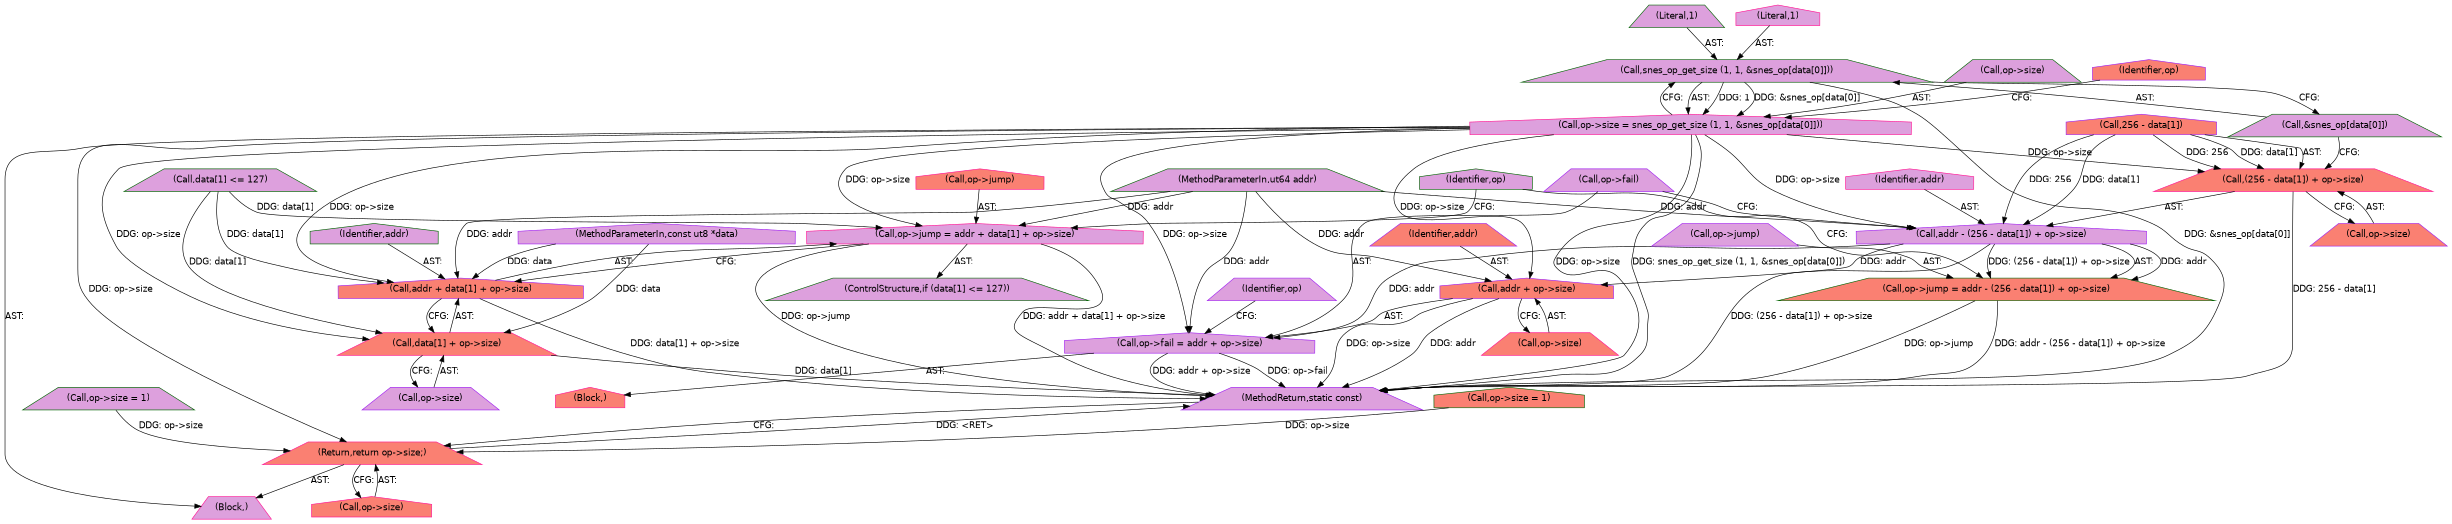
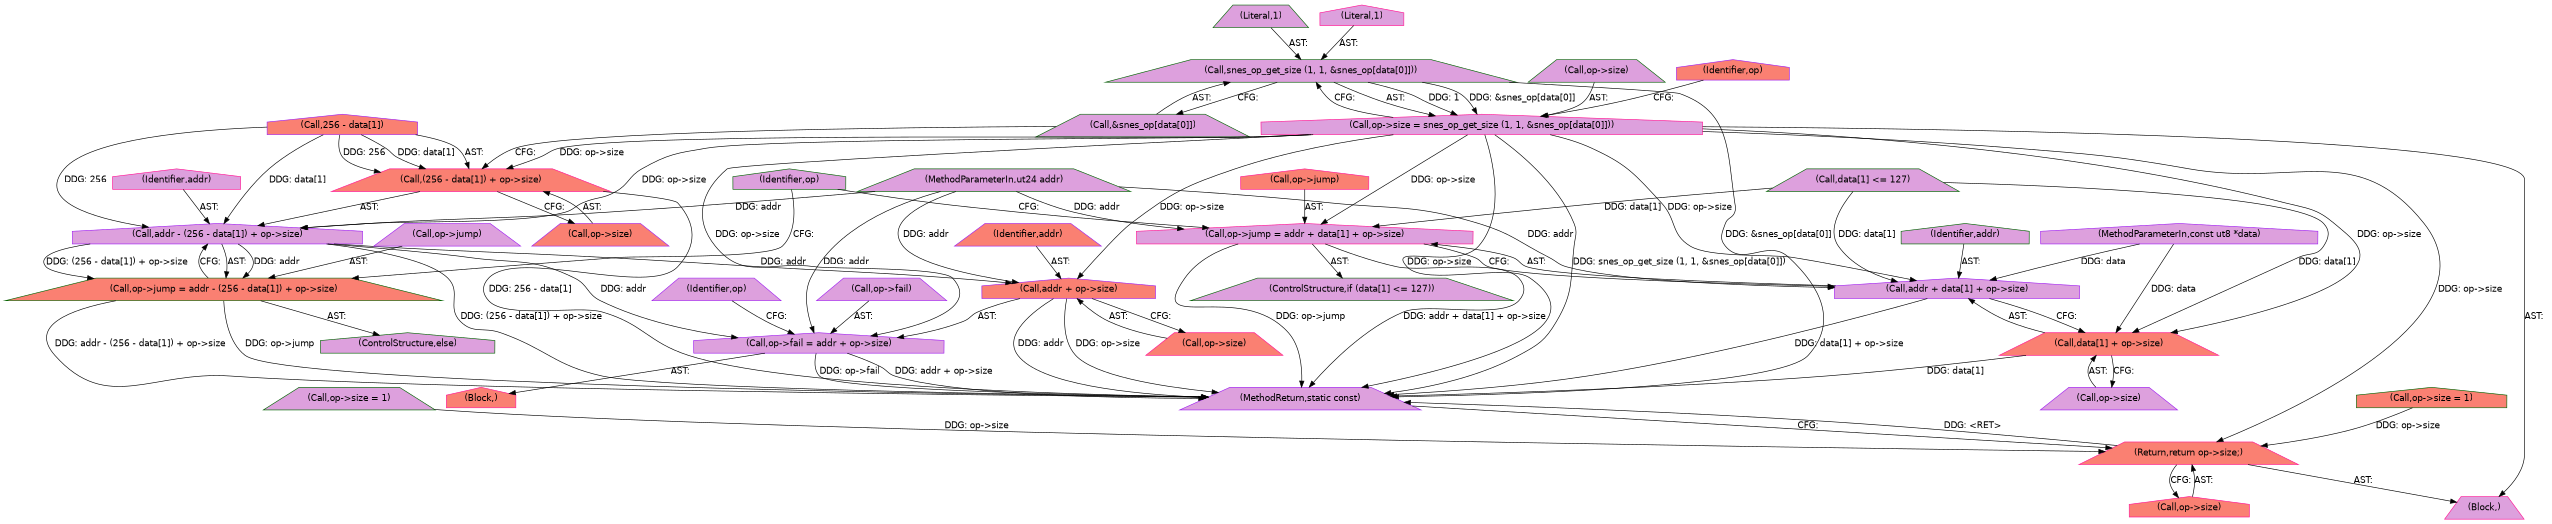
(1247, 180) -> (994, 180)
(1741, 213) -> (199, 264)
(461, 289) -> (1957, 289)
none -> (408, 344)
